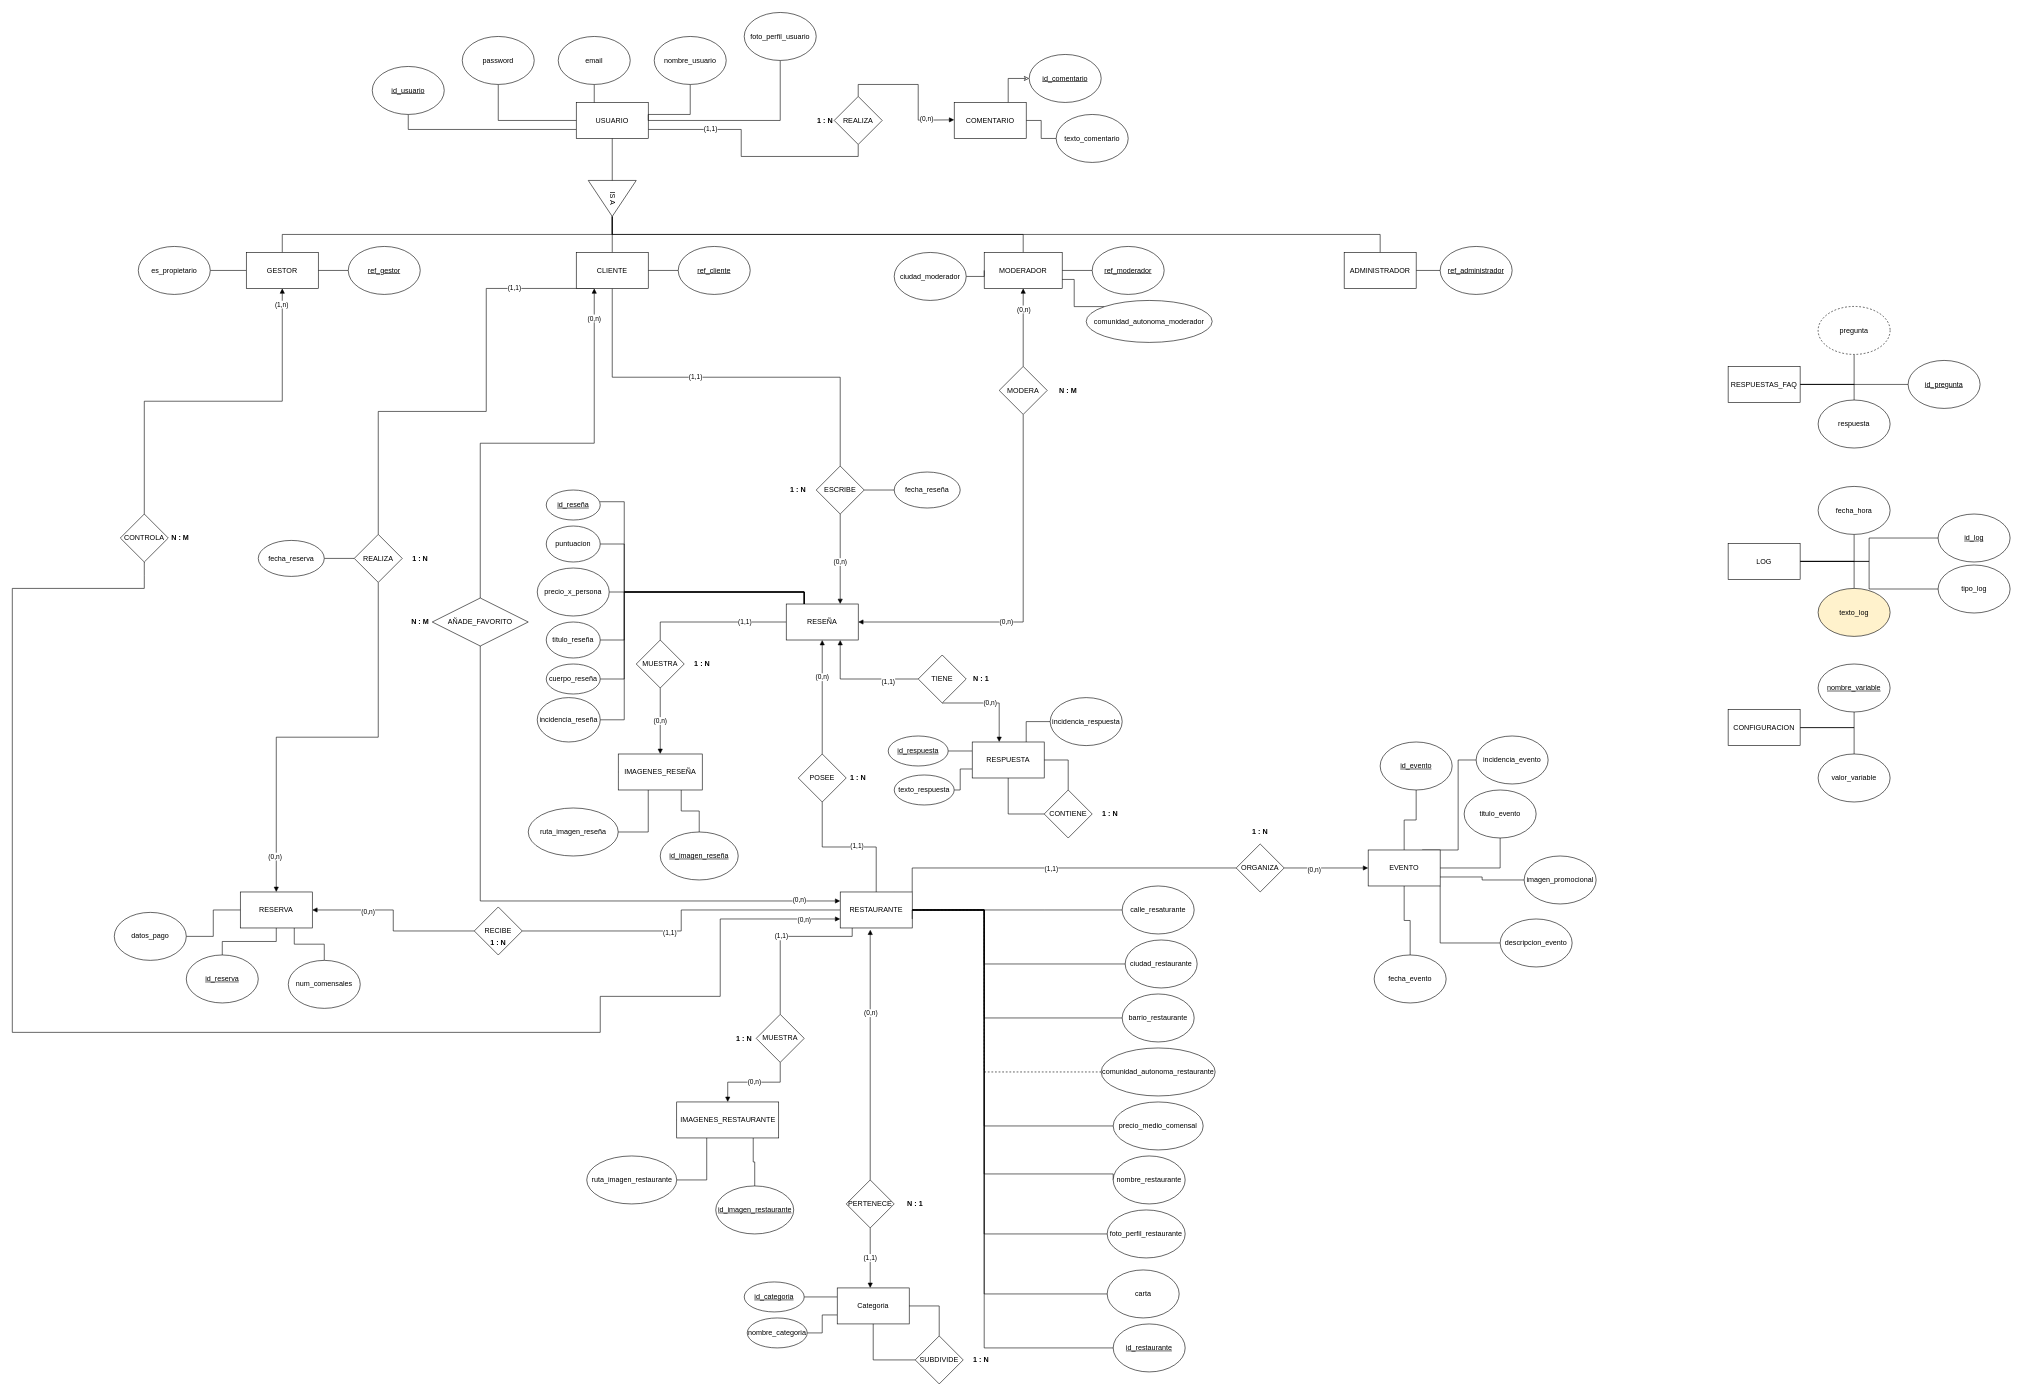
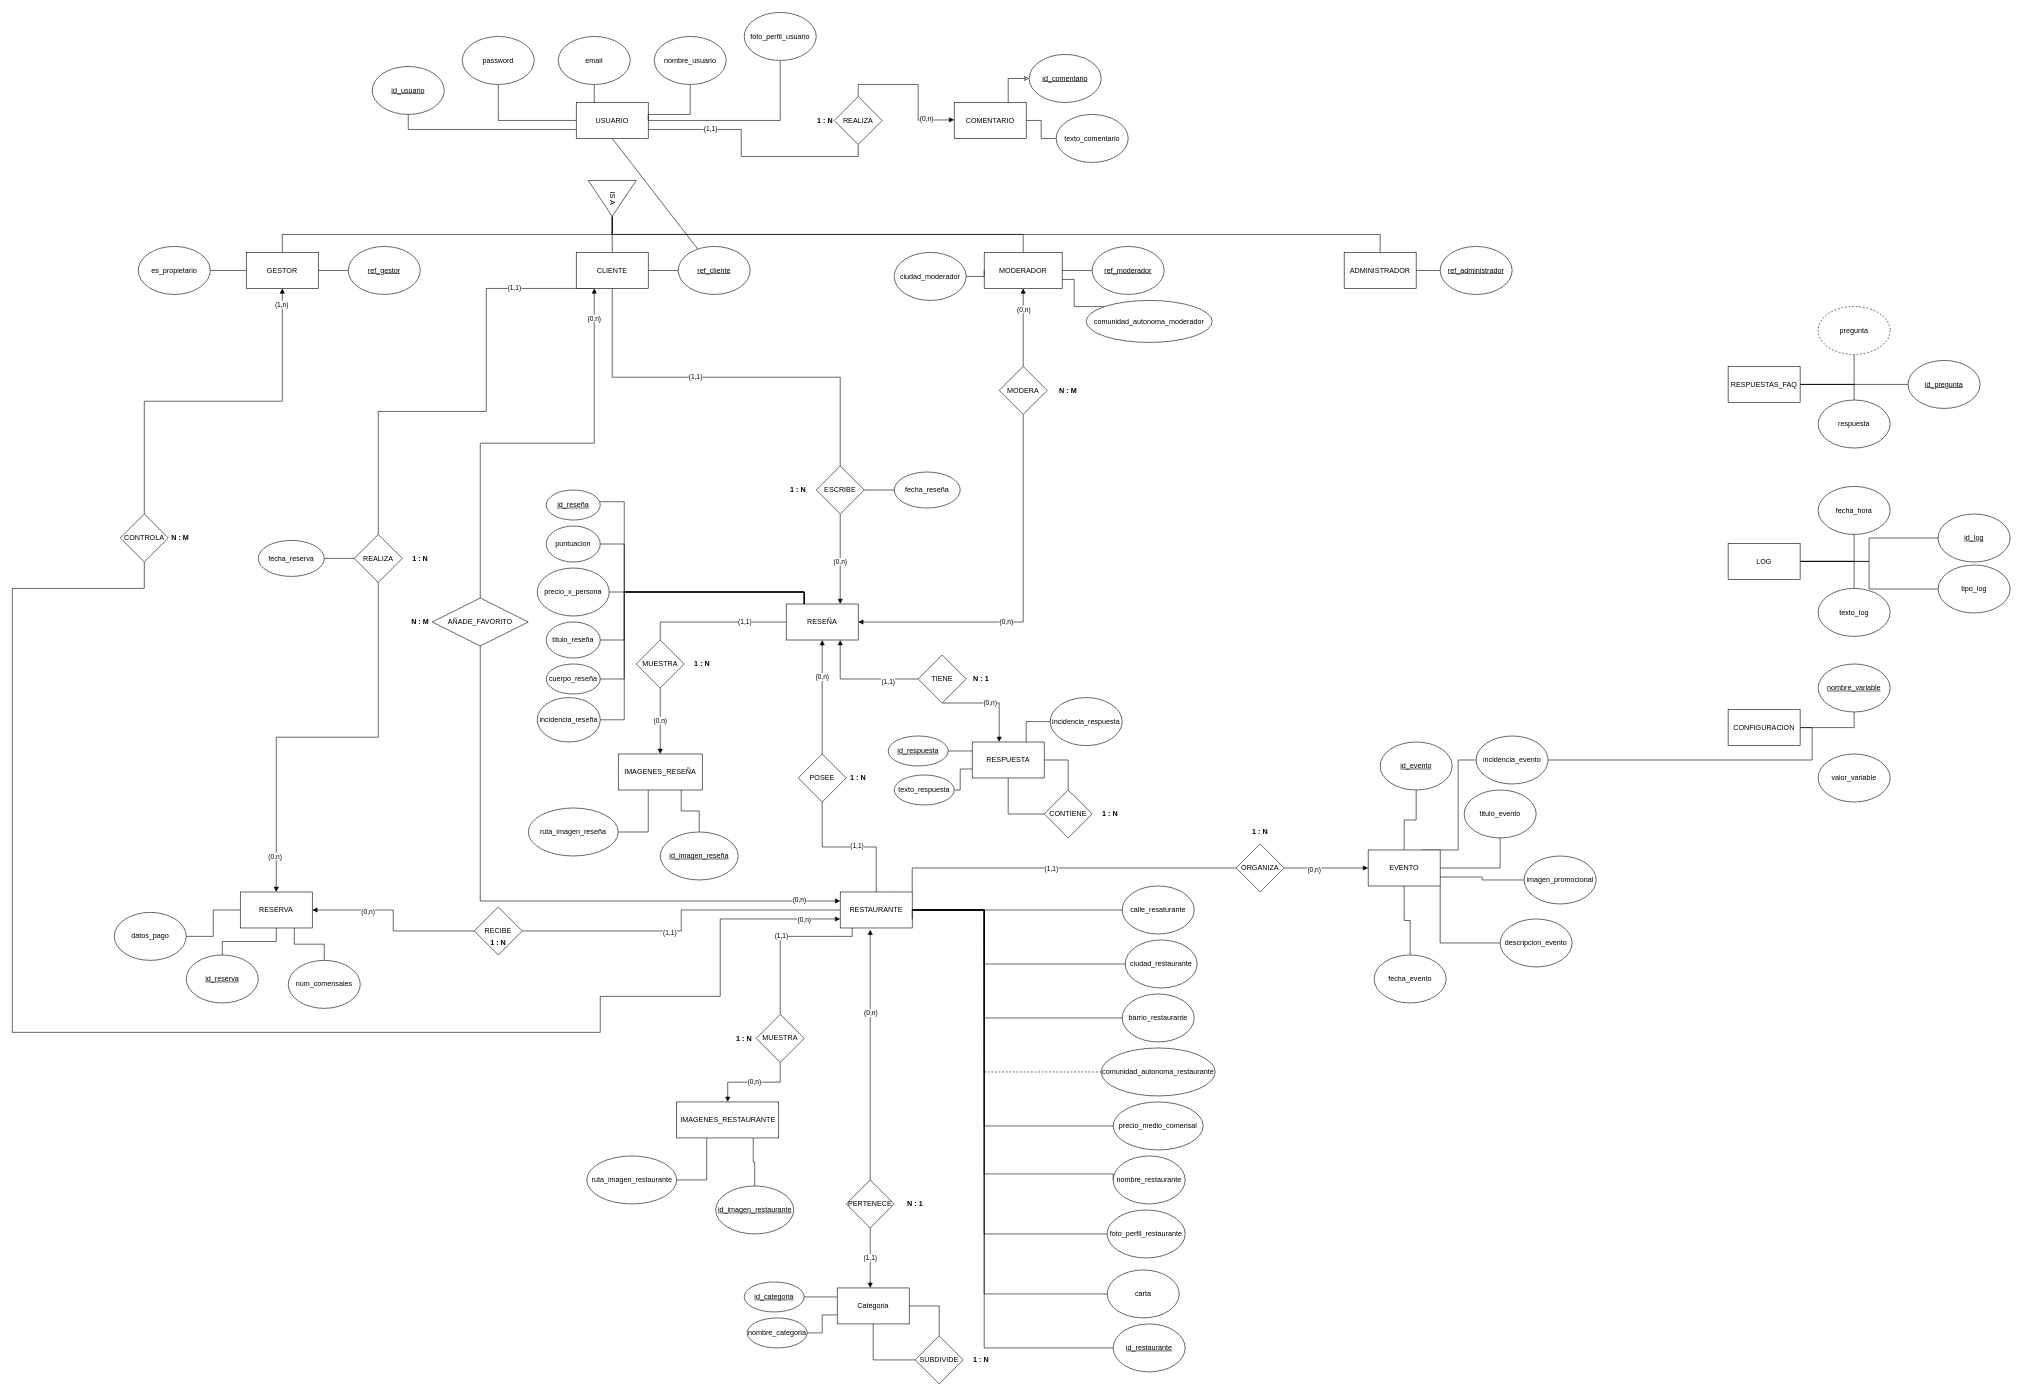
(612, 159) -> (655, 193)
(1854, 612) -> (1854, 612)
(1854, 741) -> (1696, 760)
